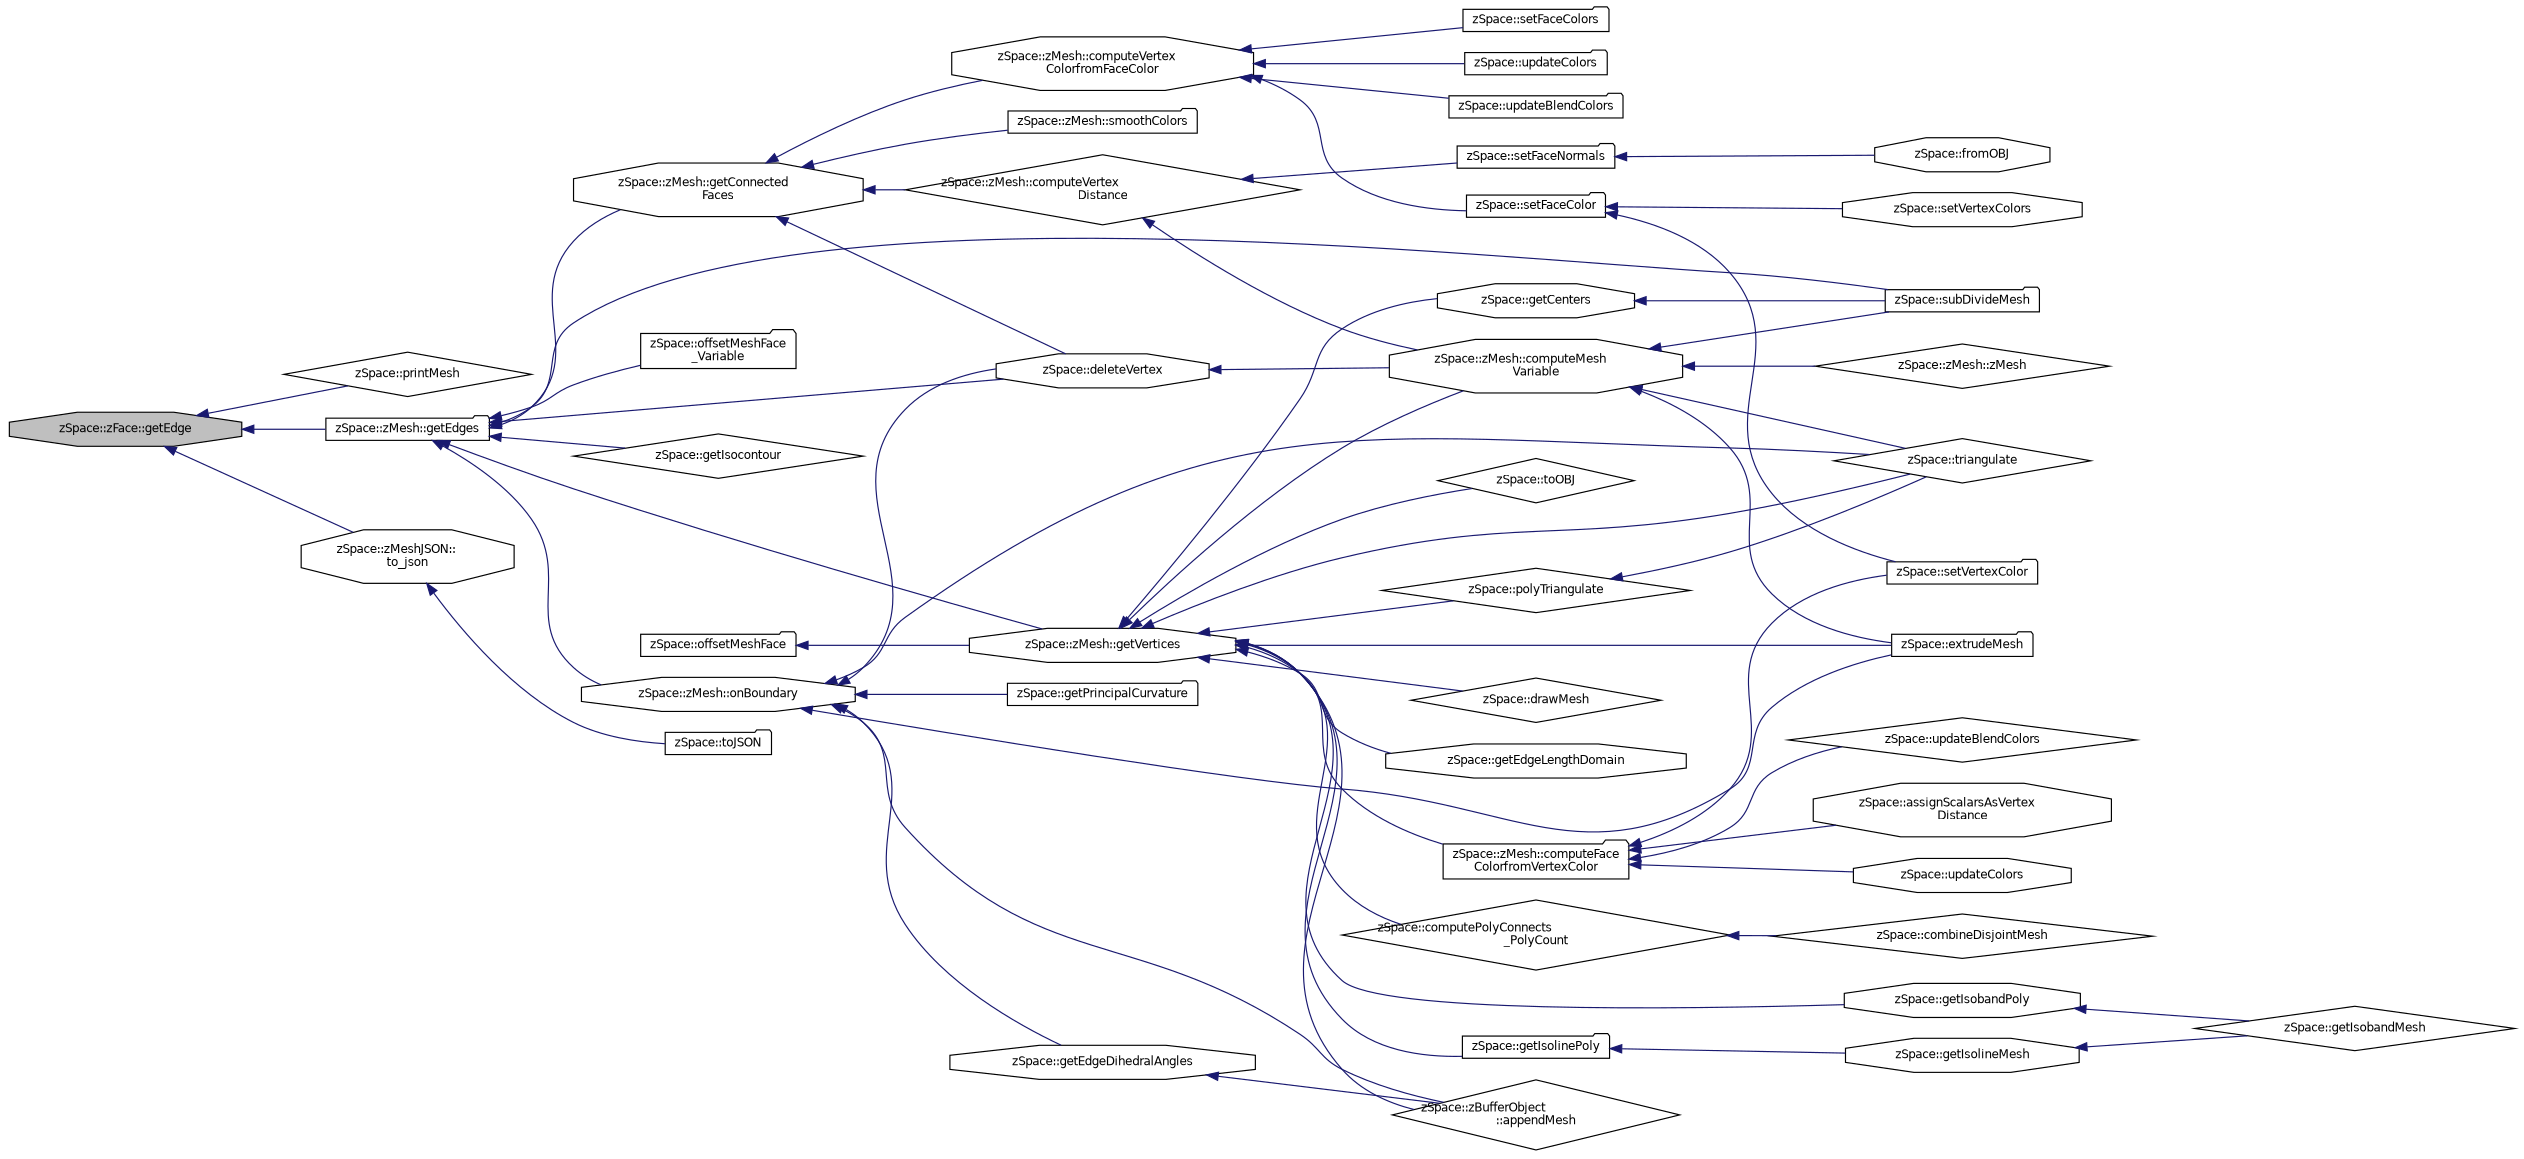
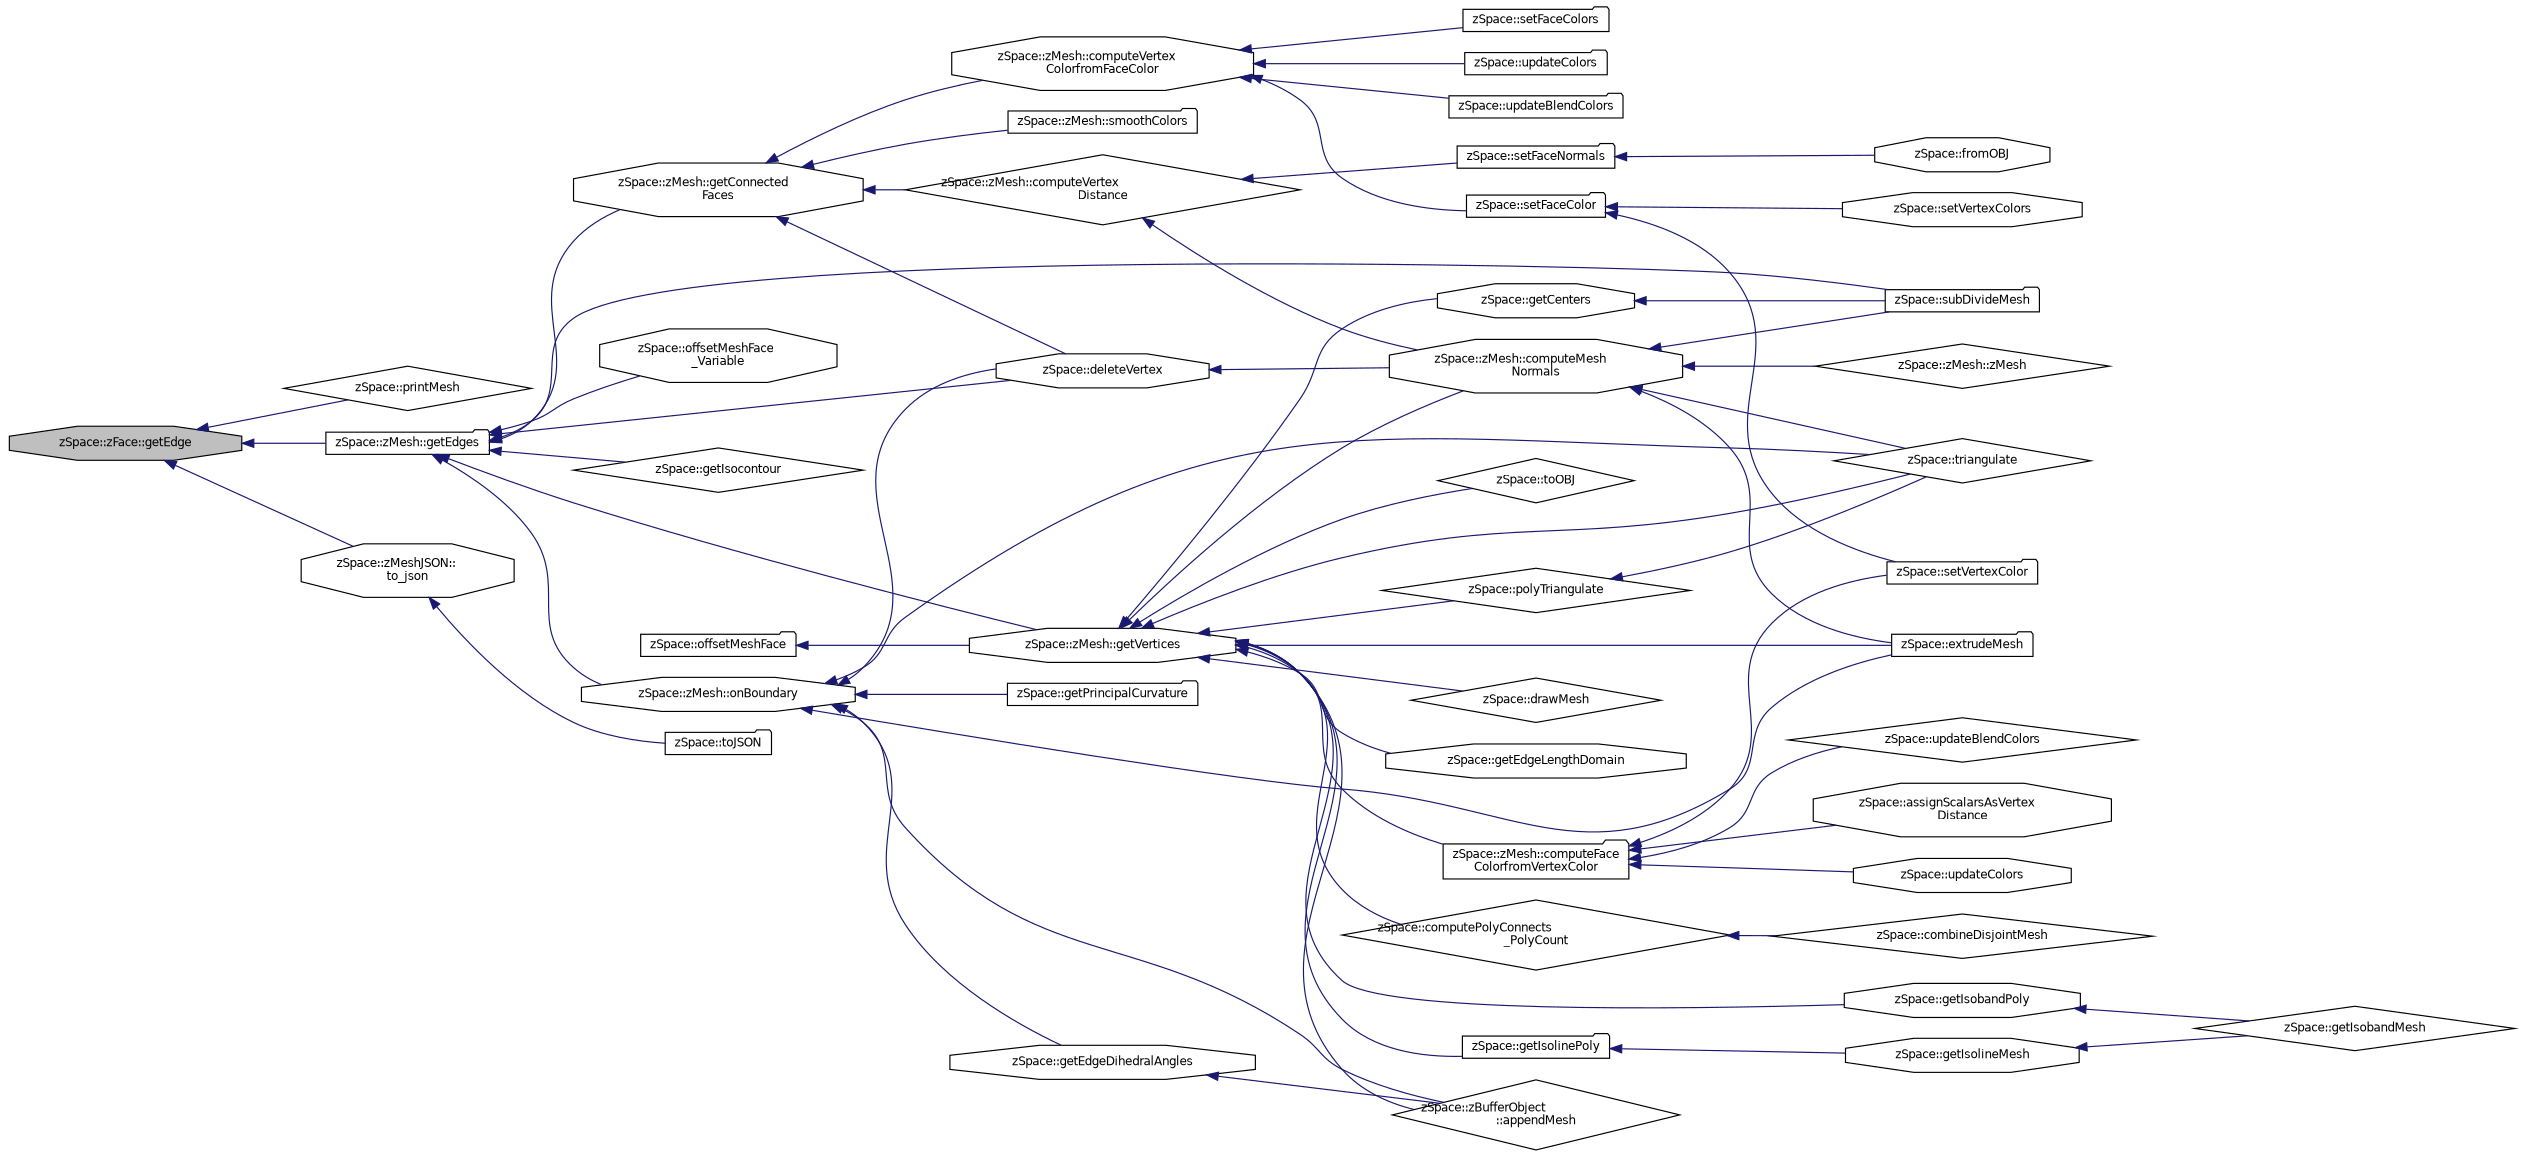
(718, 351) -> (718, 356)
(1536, 366) -> (1536, 366)
